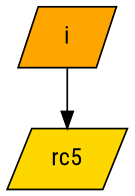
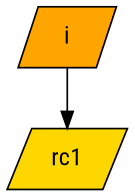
(67, 159) -> (67, 159)
